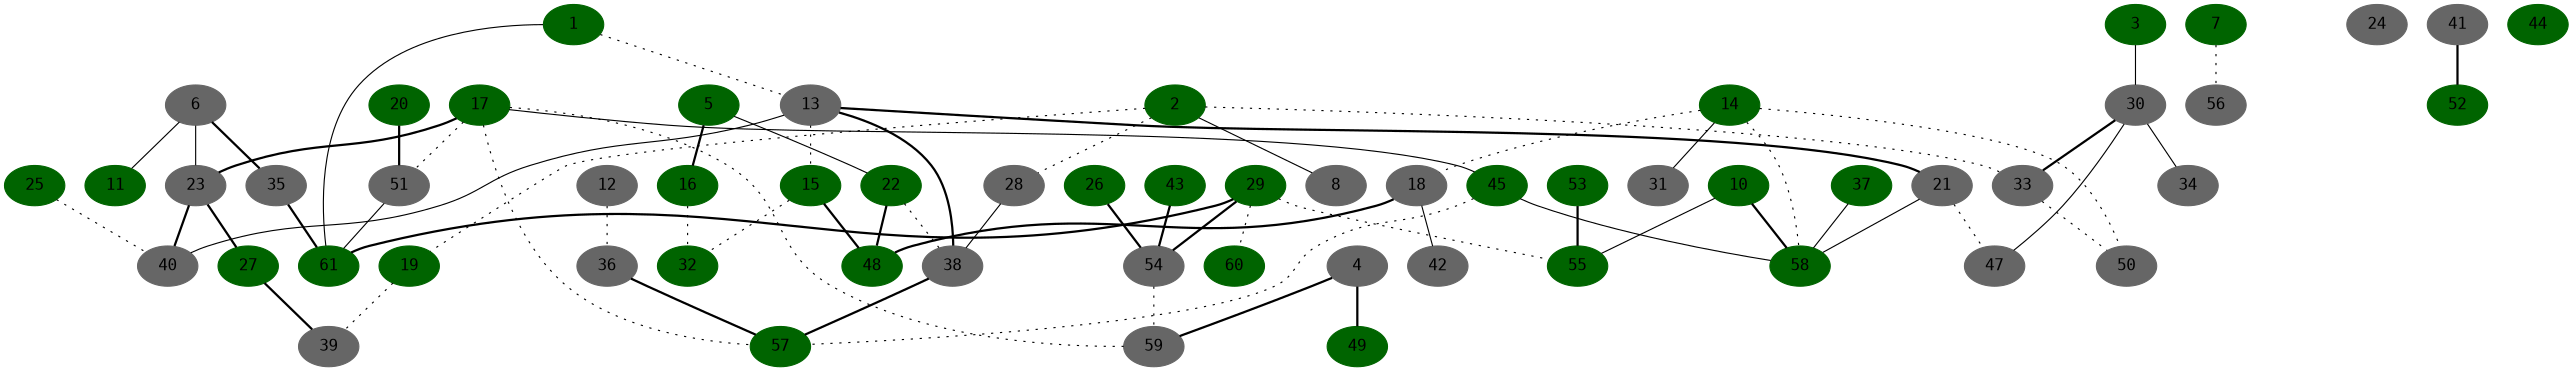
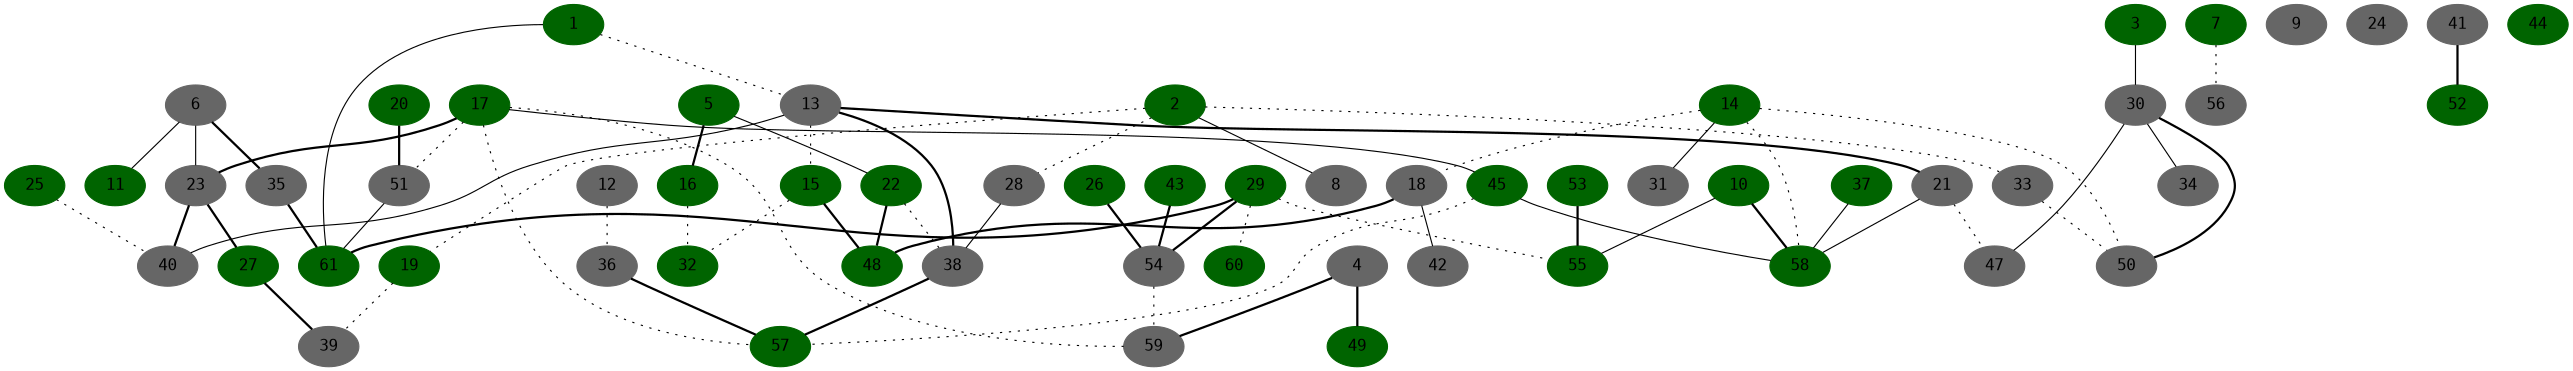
none -> (2296, 25)
(2079, 145) -> (2235, 189)
